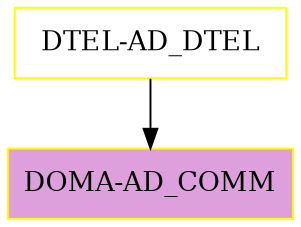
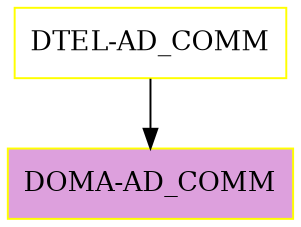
(150, 43) -> (150, 43)
